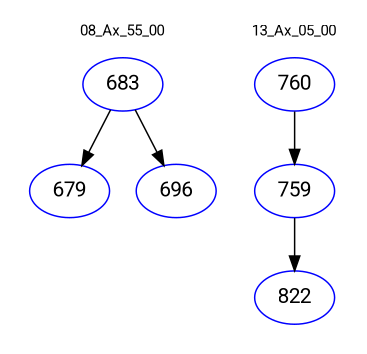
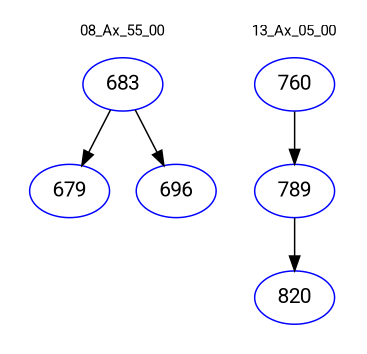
(295, 191) -> (295, 191)
(295, 298) -> (295, 298)
